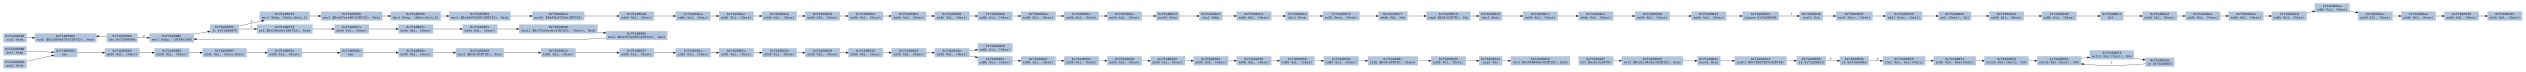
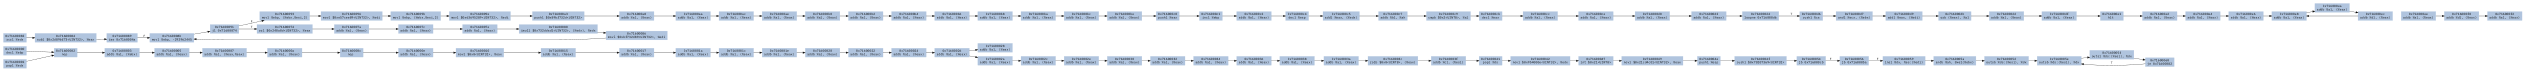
(2396, 16) -> (2333, 16)
(103, 36) -> (100, 39)
none -> (1573, 61)
